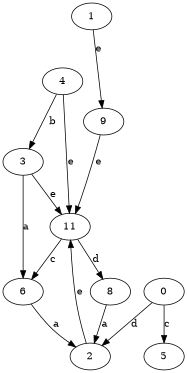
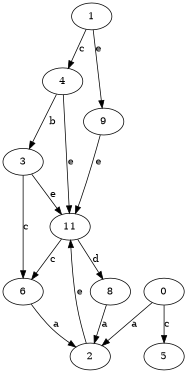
none -> (79, 45)
(26, 227) -> (26, 227)
(135, 324) -> (135, 324)
